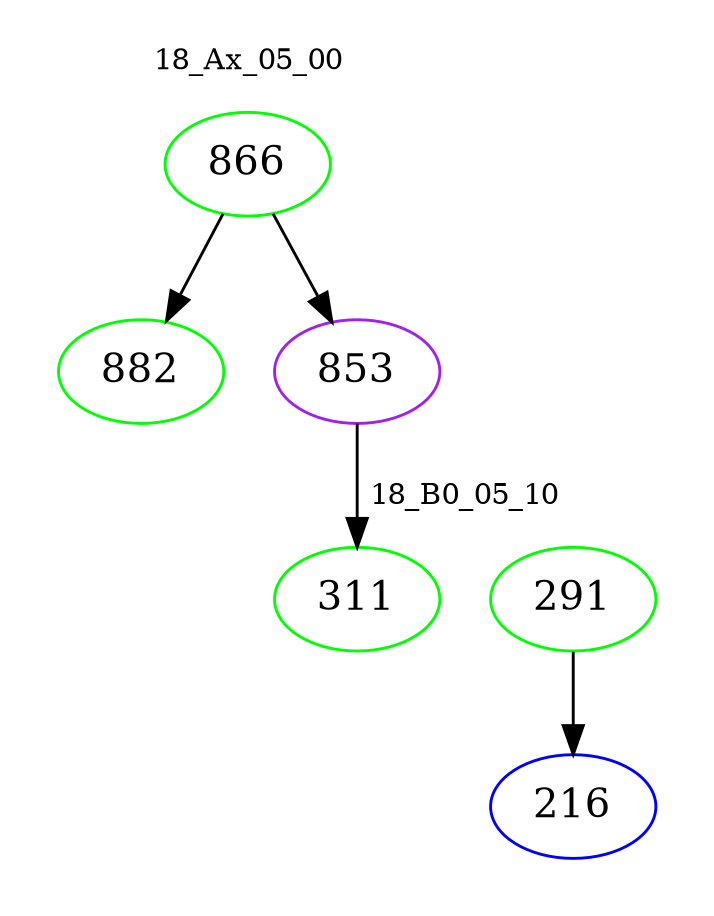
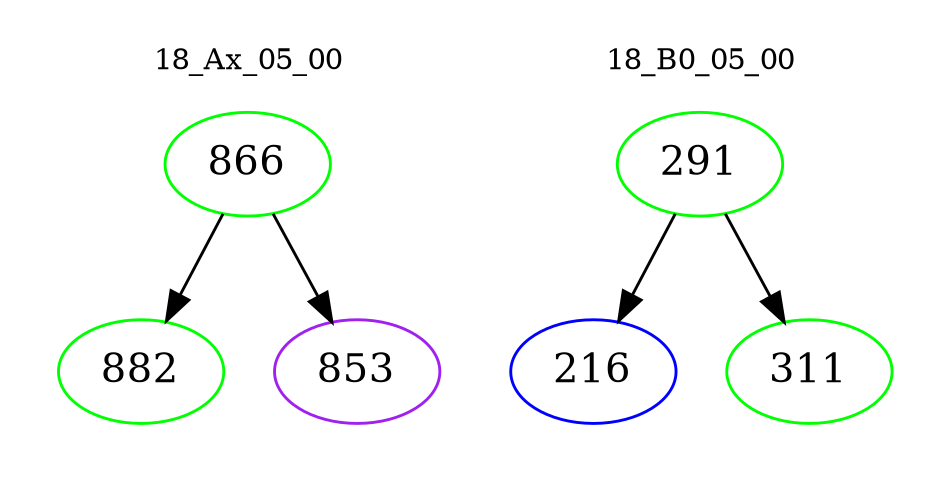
(357, 487) -> (748, 255)
(465, 497) -> (701, 62)
